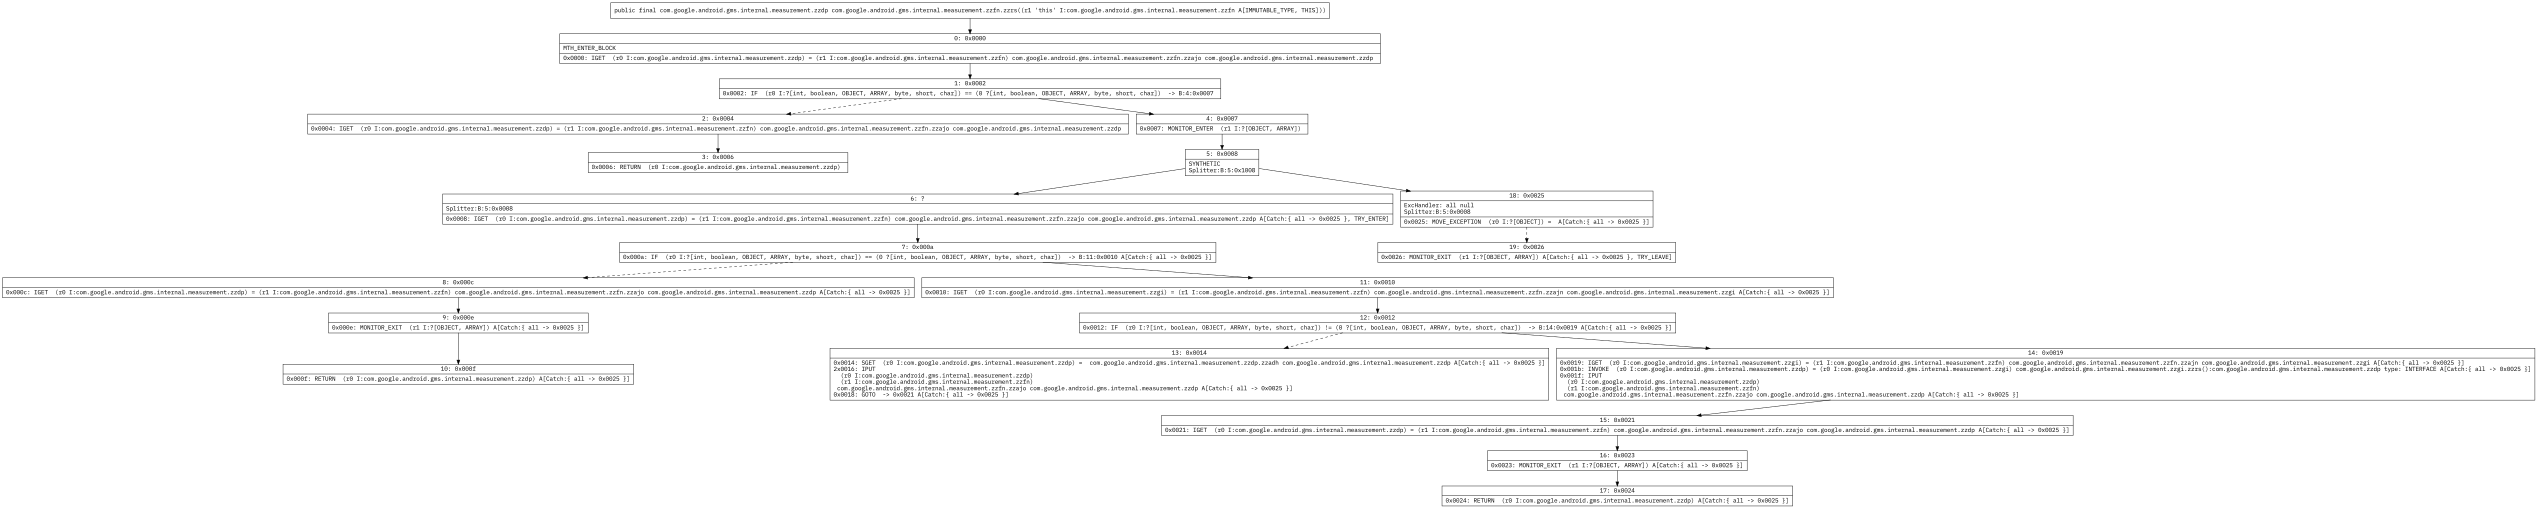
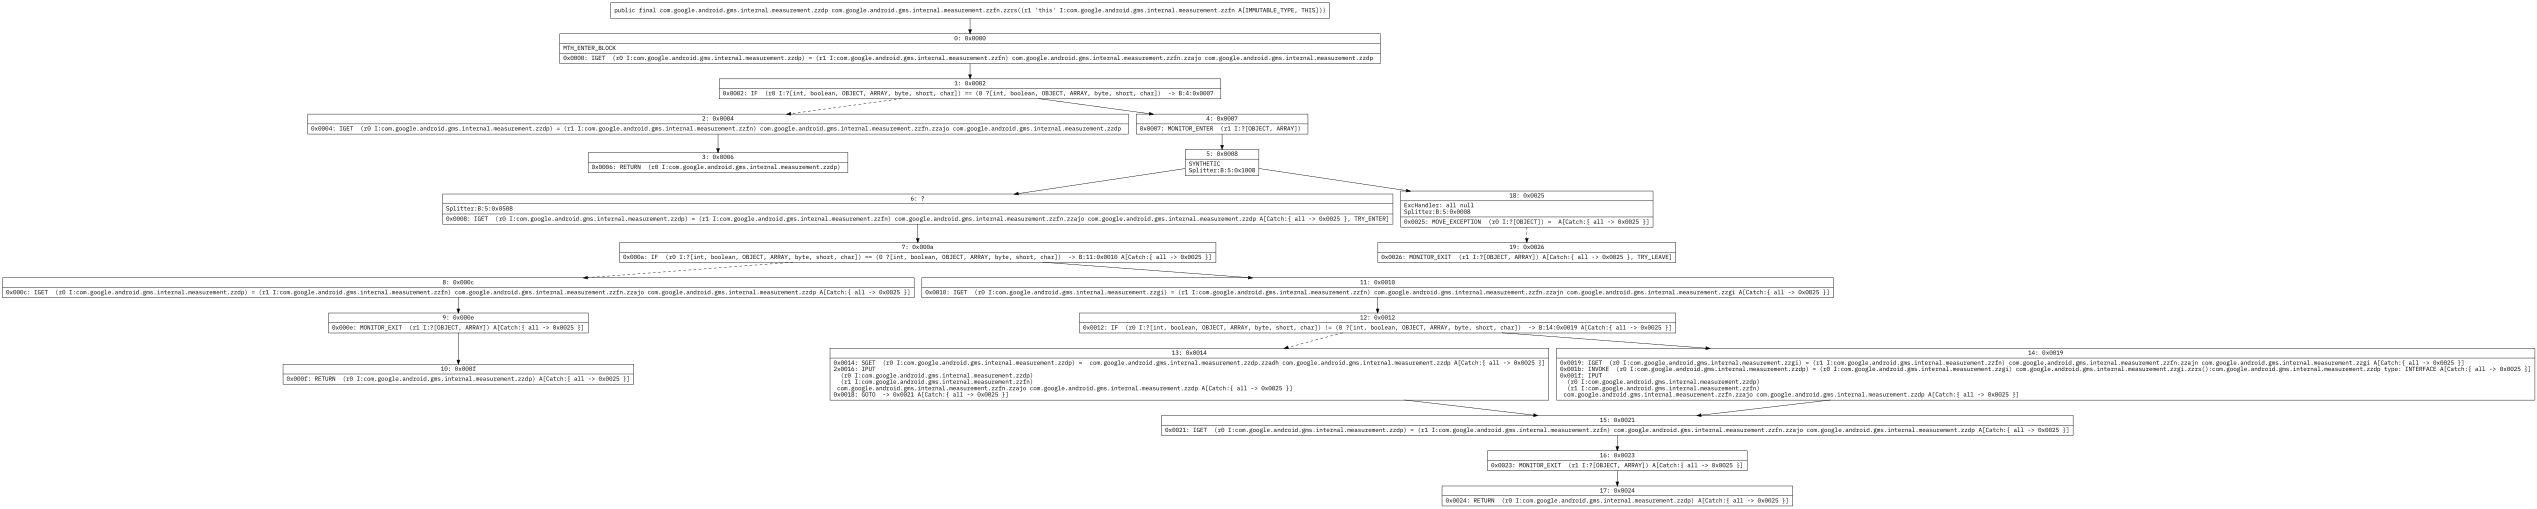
(479, 209) -> (479, 209)
none -> (1469, 408)
